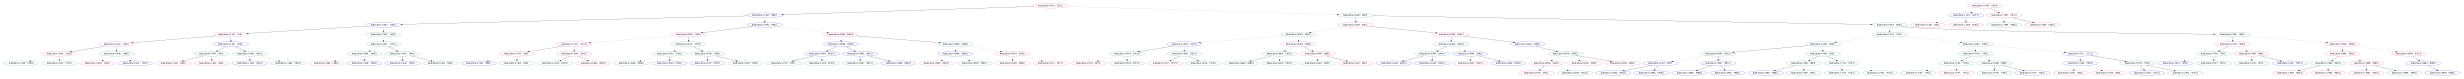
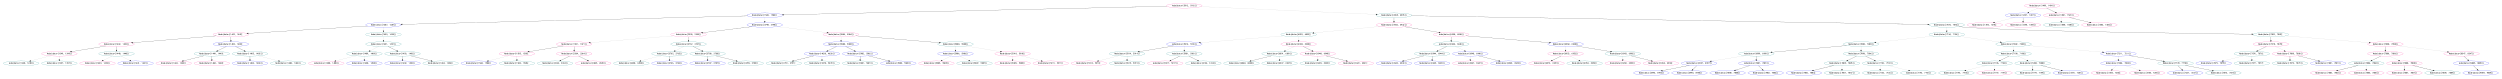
(1557, 58) -> (1566, 48)
